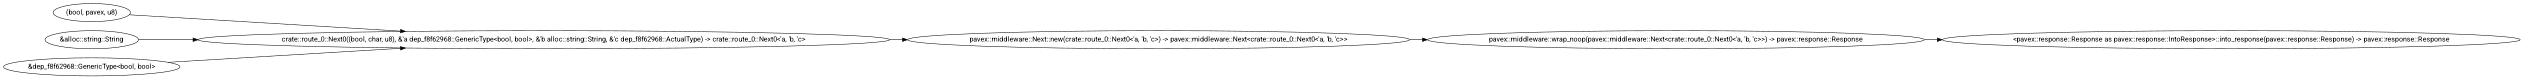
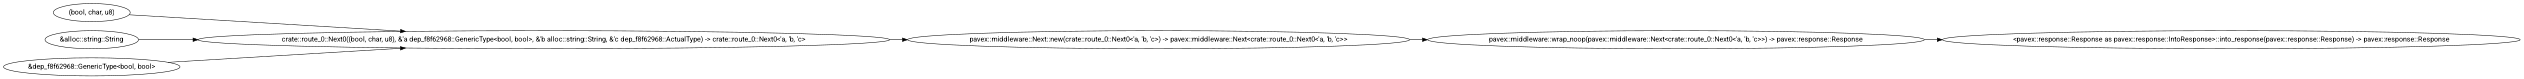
(92, 13) -> (92, 13)
